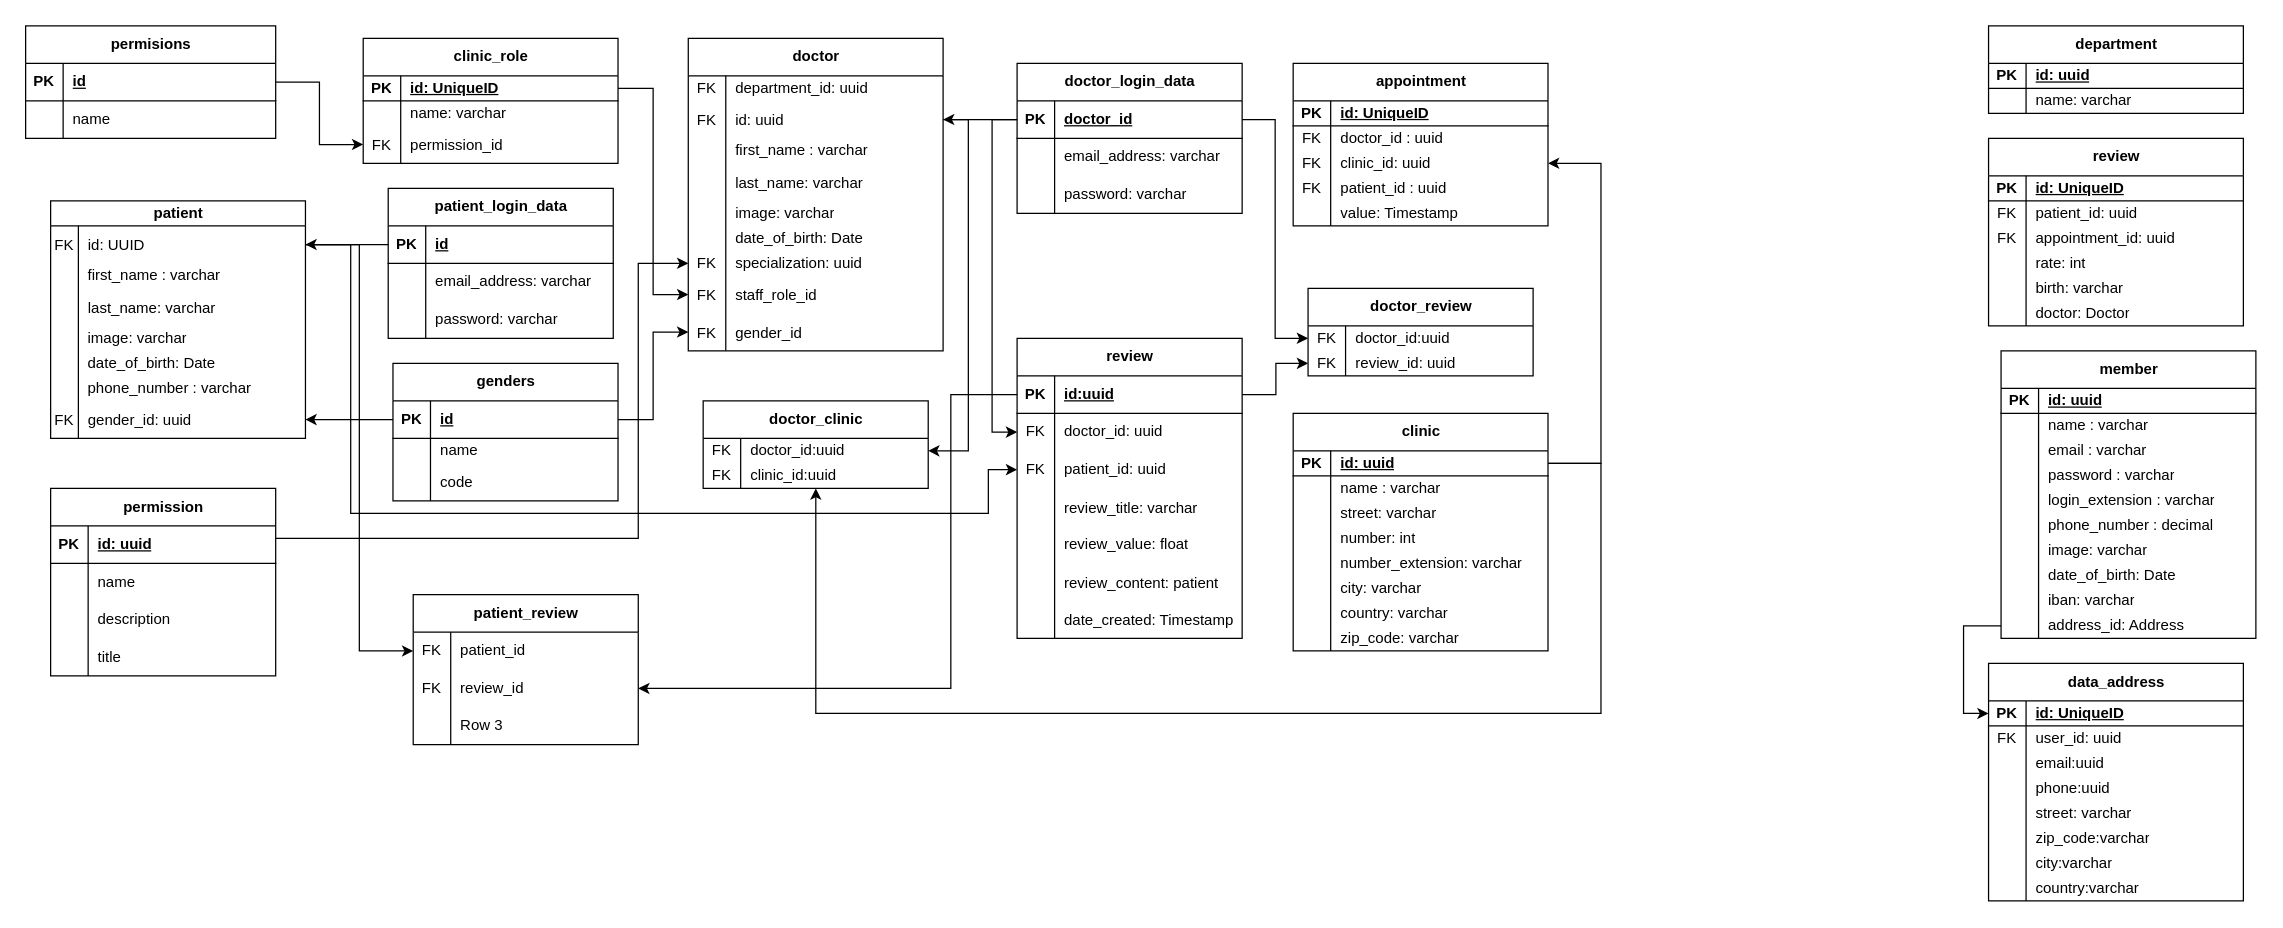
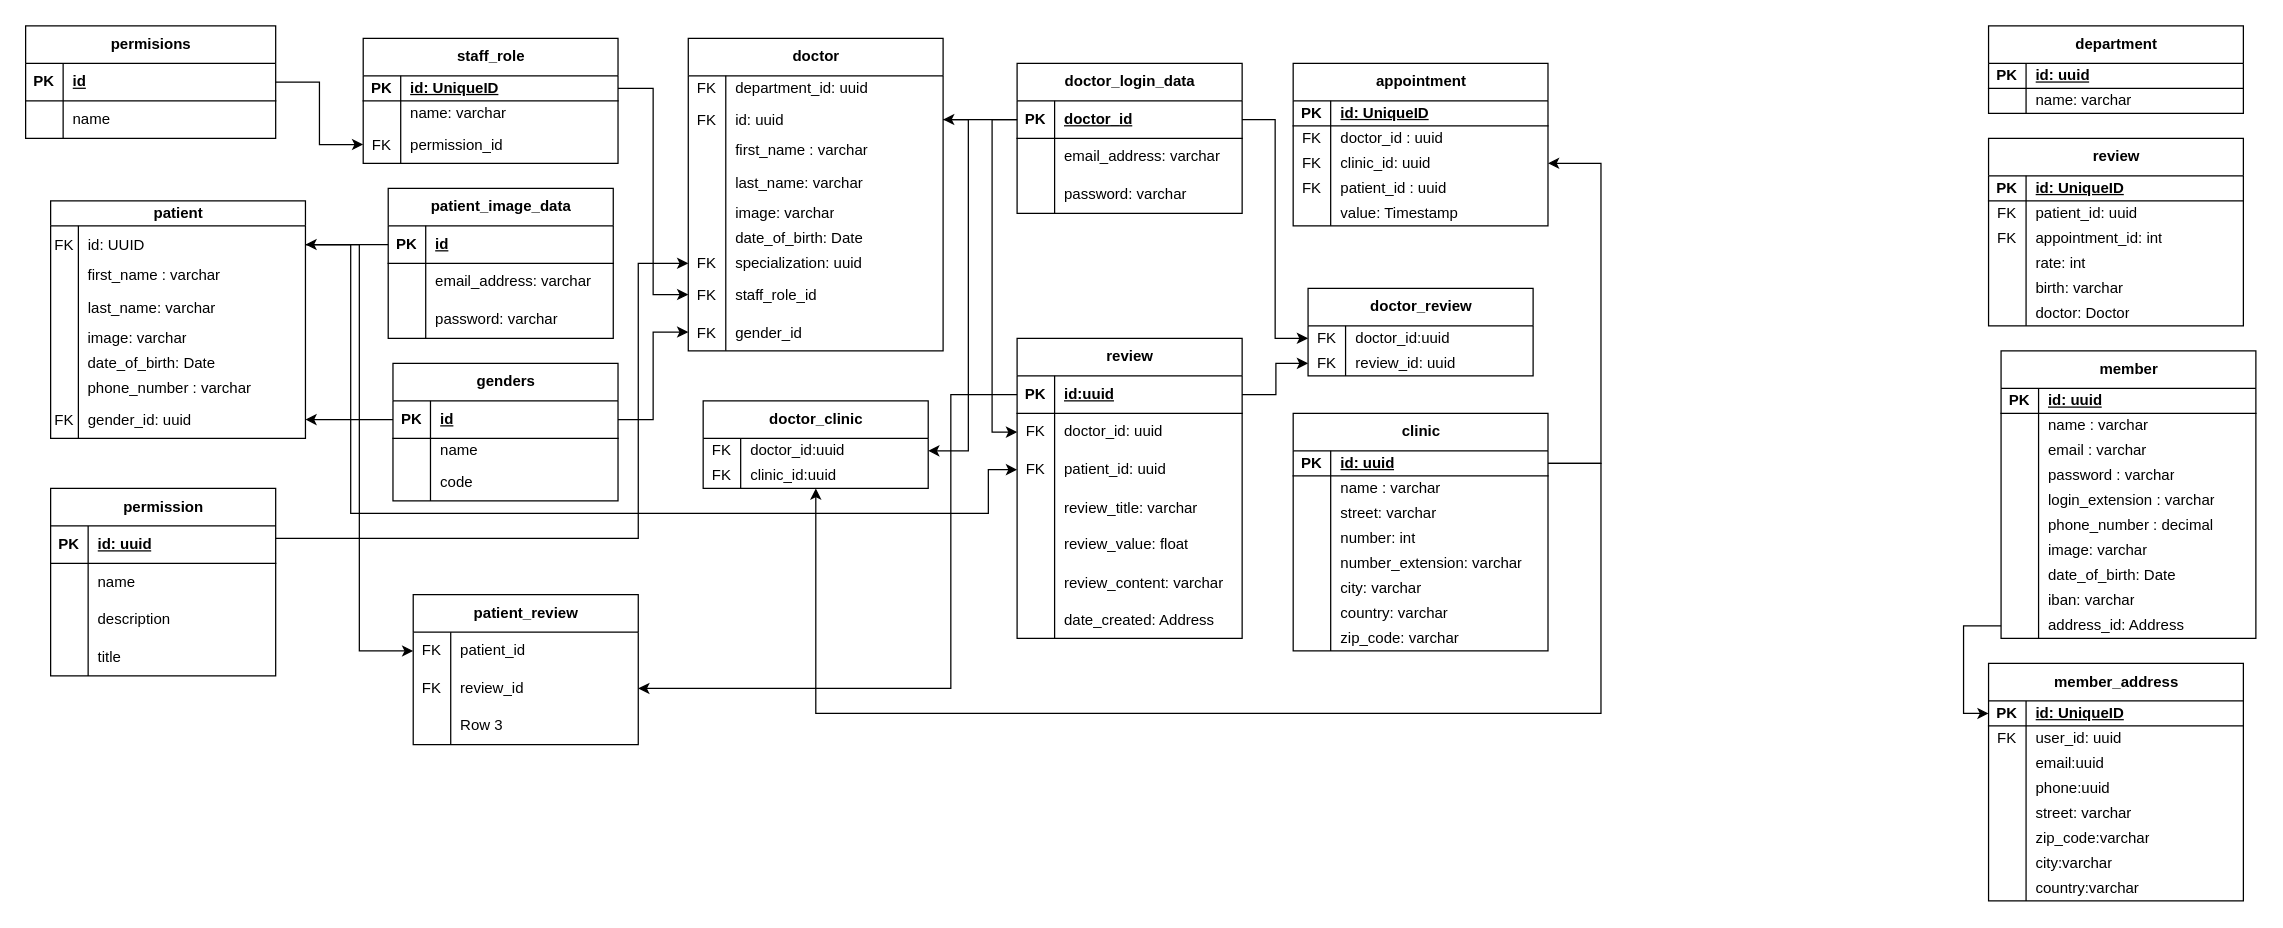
(491, 57) -> (491, 57)
(501, 207) -> (501, 207)
(2110, 238) -> (2106, 238)
(1153, 583) -> (1155, 583)
(1155, 620) -> (1148, 620)
(2116, 682) -> (2116, 682)
